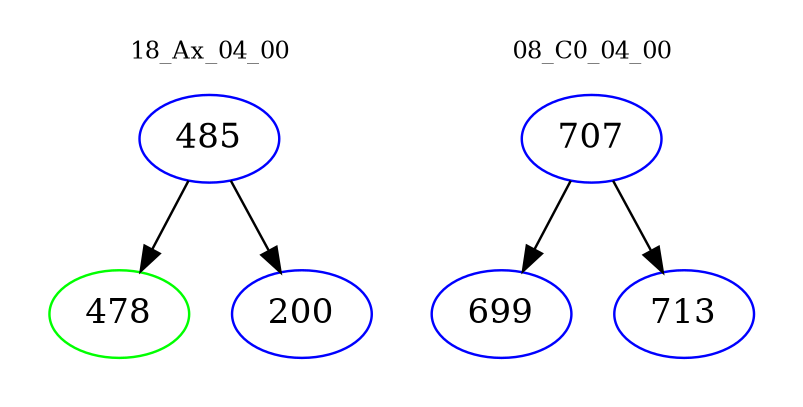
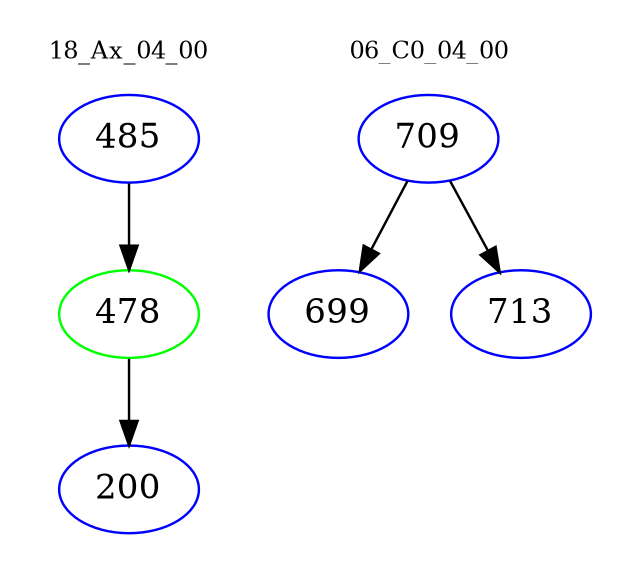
(593, 52) -> (430, 52)
(592, 139) -> (429, 139)
(250, 216) -> (129, 390)
